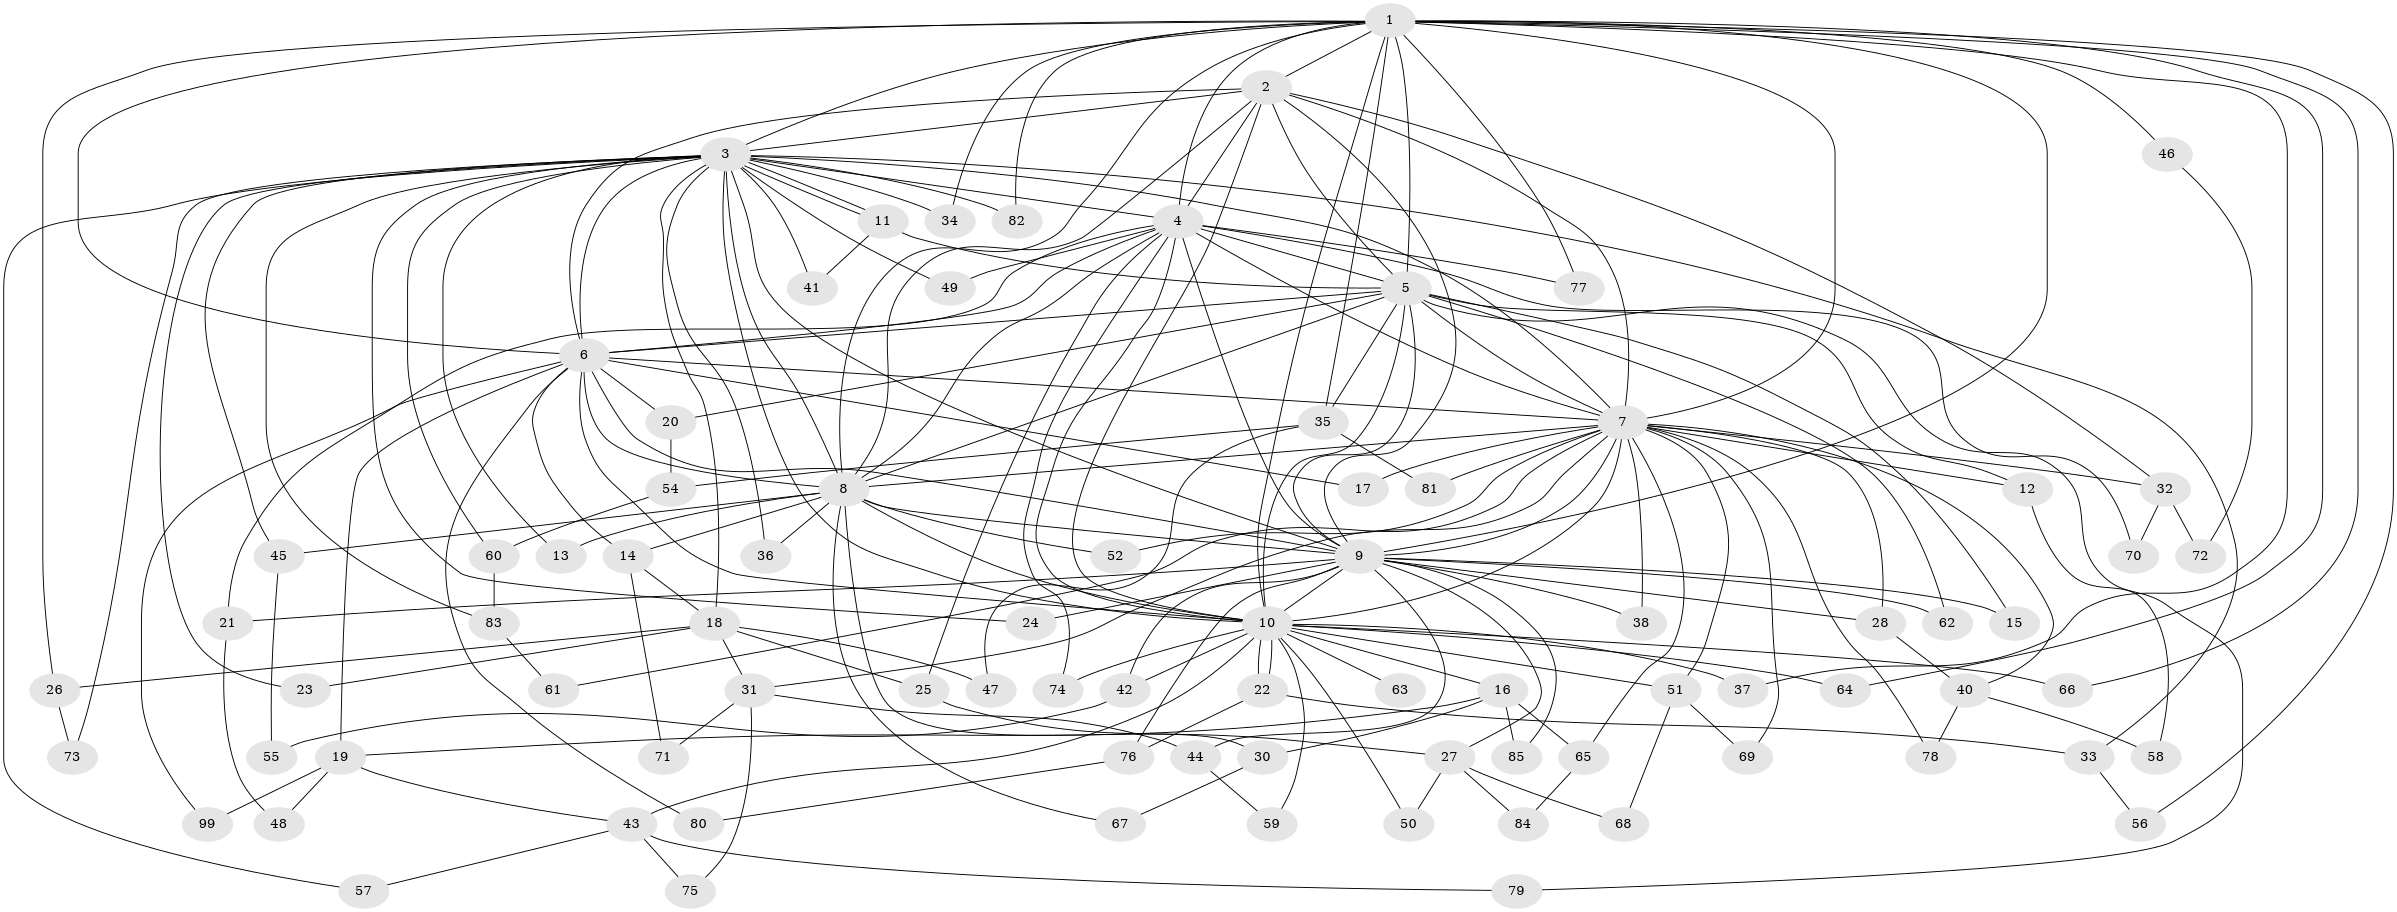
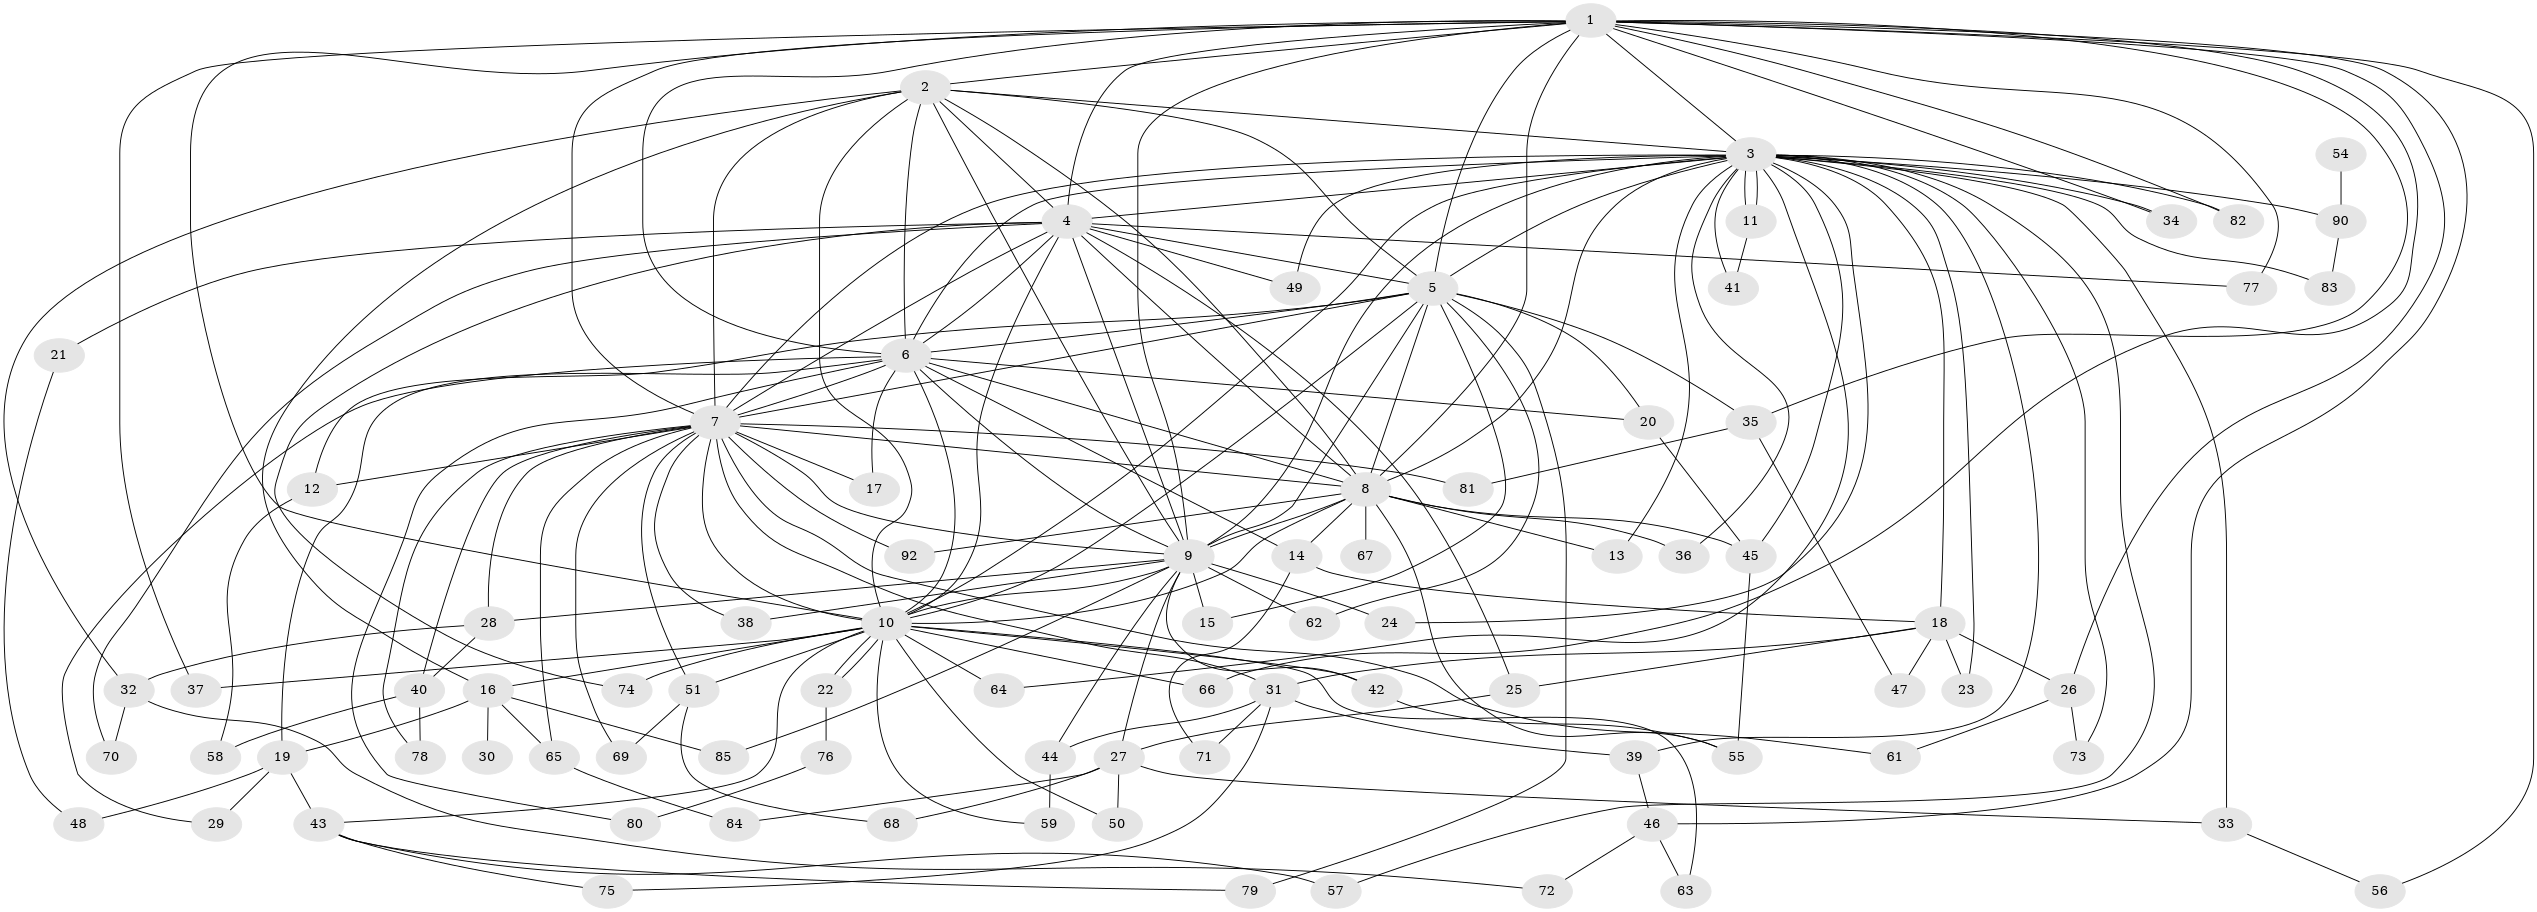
(2307, 111) -> (1631, 642)
(1127, 276) -> (1583, 204)
none -> (402, 290)
(671, 451) -> (1700, 489)
(1895, 452) -> (304, 643)
(997, 454) -> none
(494, 556) -> (2341, 221)
(1116, 556) -> (910, 556)
(794, 591) -> none
(1211, 631) -> none
(527, 661) -> (1983, 725)
(1676, 725) -> (1617, 801)
(933, 726) -> (1459, 687)
none -> (1635, 757)
(1192, 791) -> none
(208, 824) -> (217, 824)
none -> (1669, 858)
